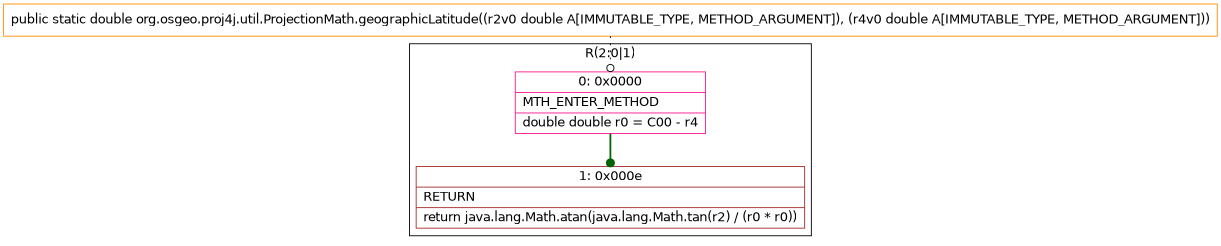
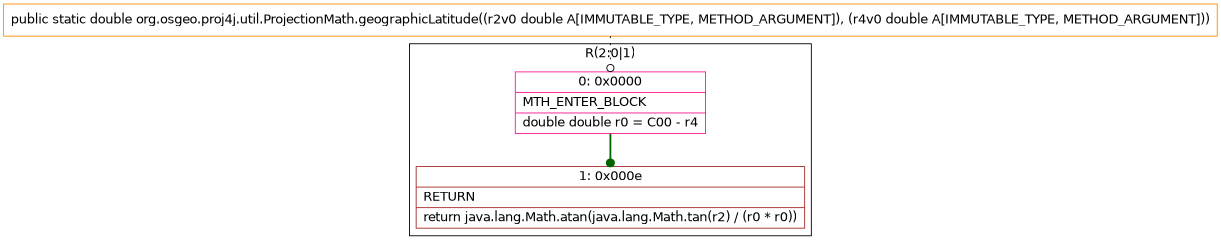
(591, 102) -> (585, 102)
